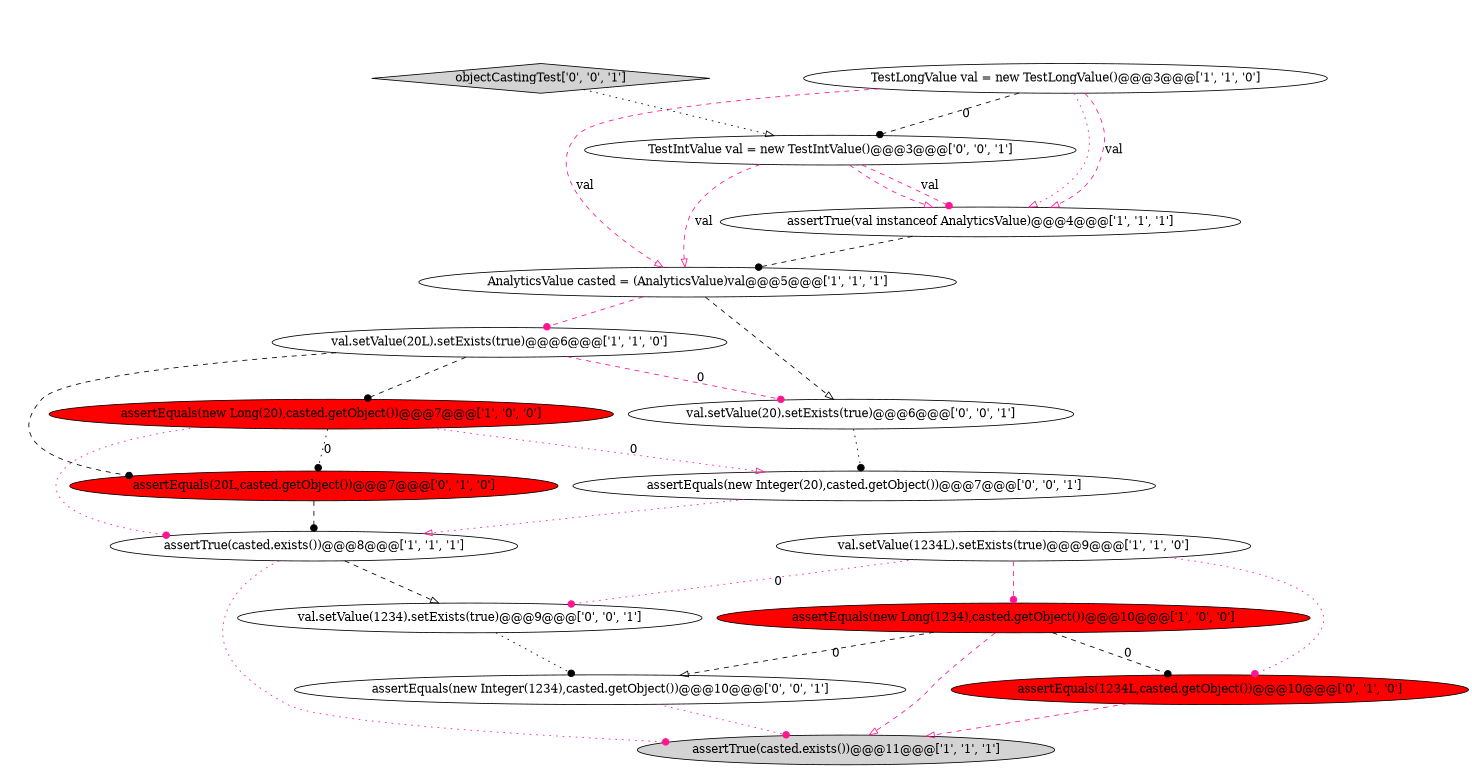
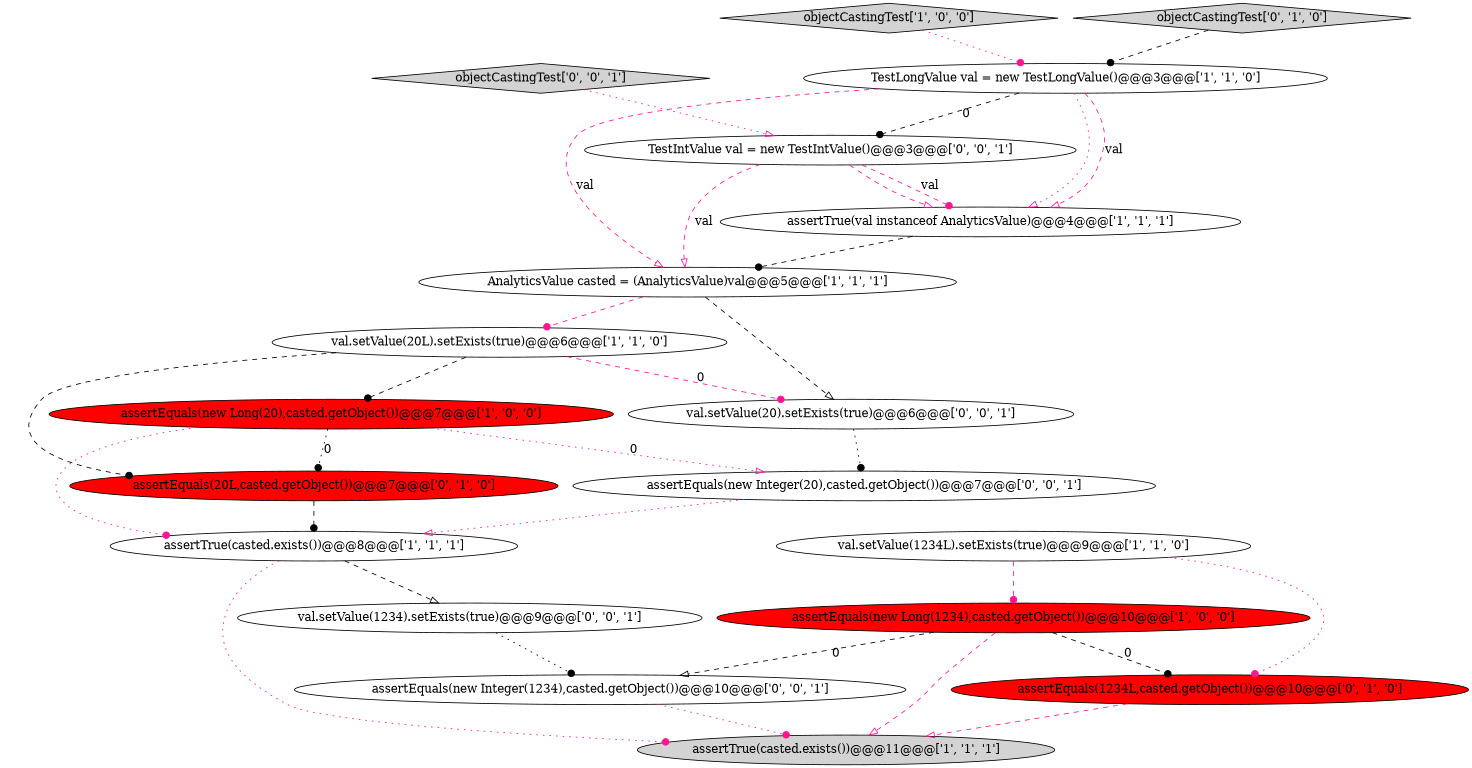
none -> (889, 18)
none -> (1242, 18)
(684, 114) -> (684, 114)
(745, 582) -> none
